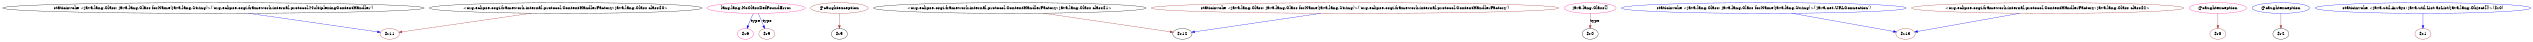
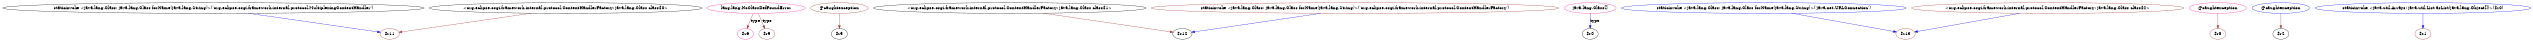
(750, 19) -> (750, 19)
(1590, 19) -> (1590, 19)
(761, 20) -> (761, 20)
